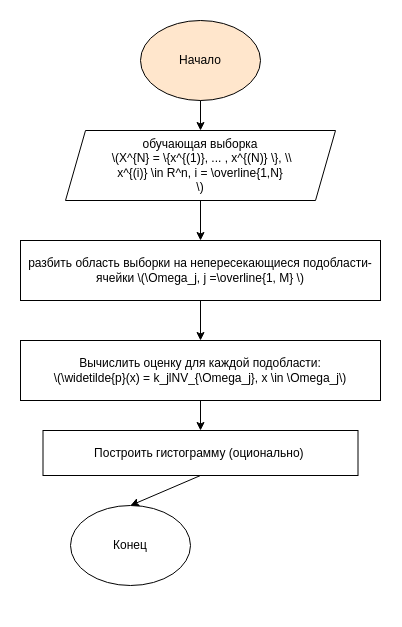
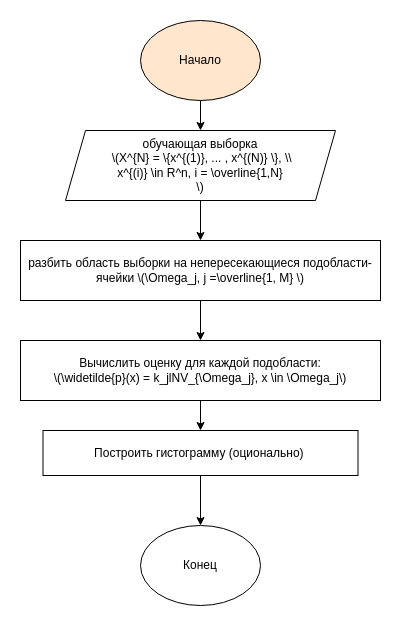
(131, 546) -> (201, 566)
